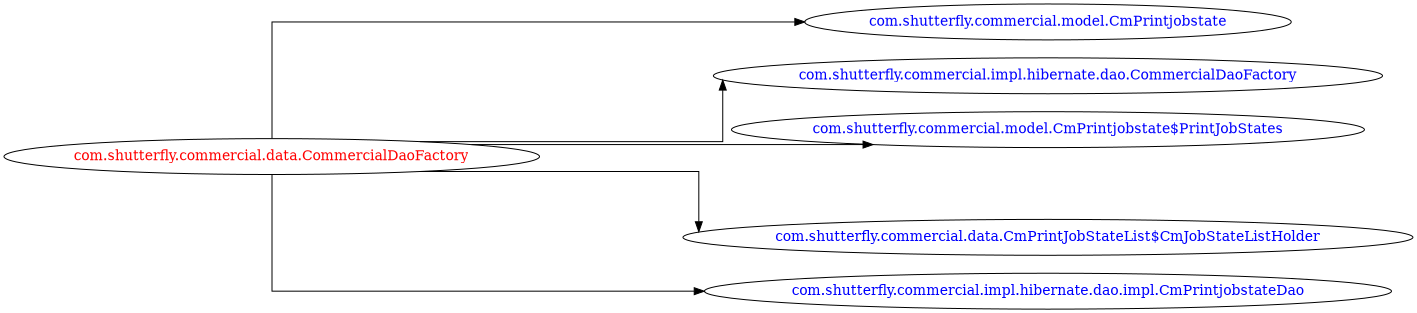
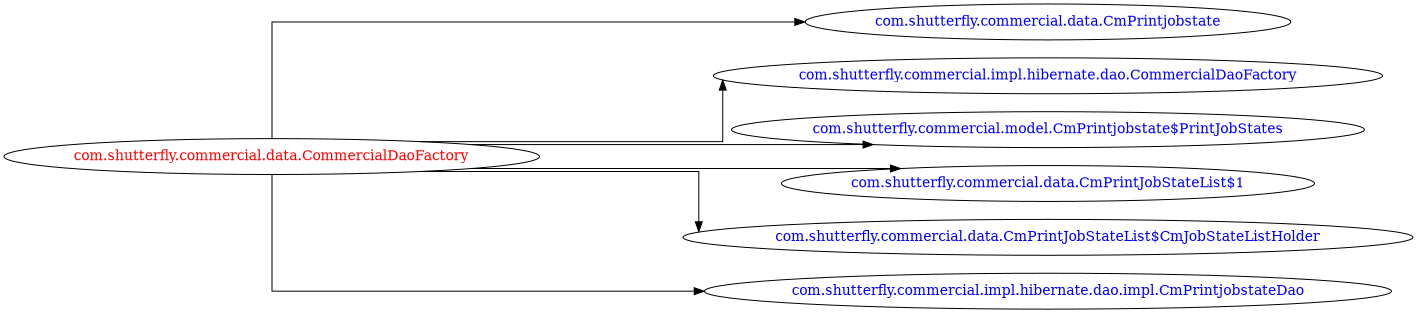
(1048, 22) -> (1048, 22)
none -> (1048, 183)
